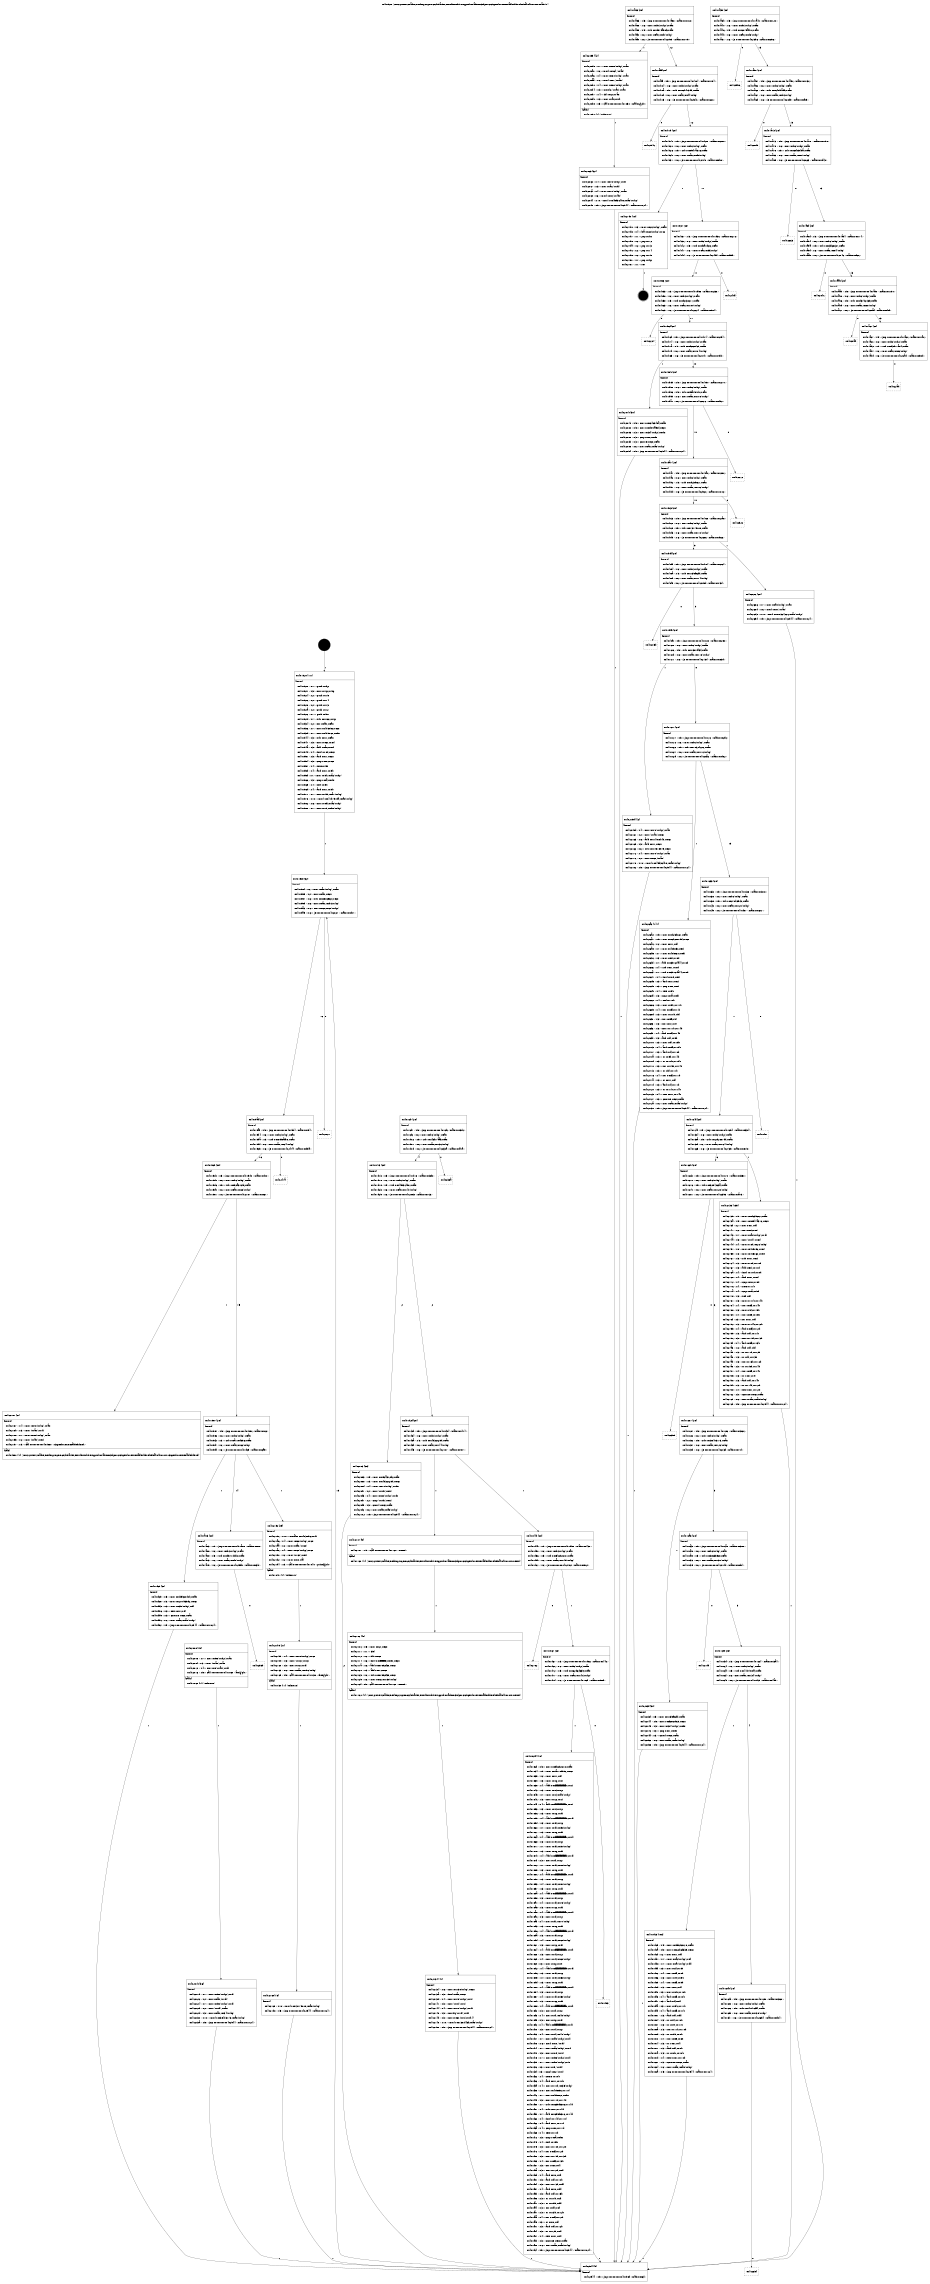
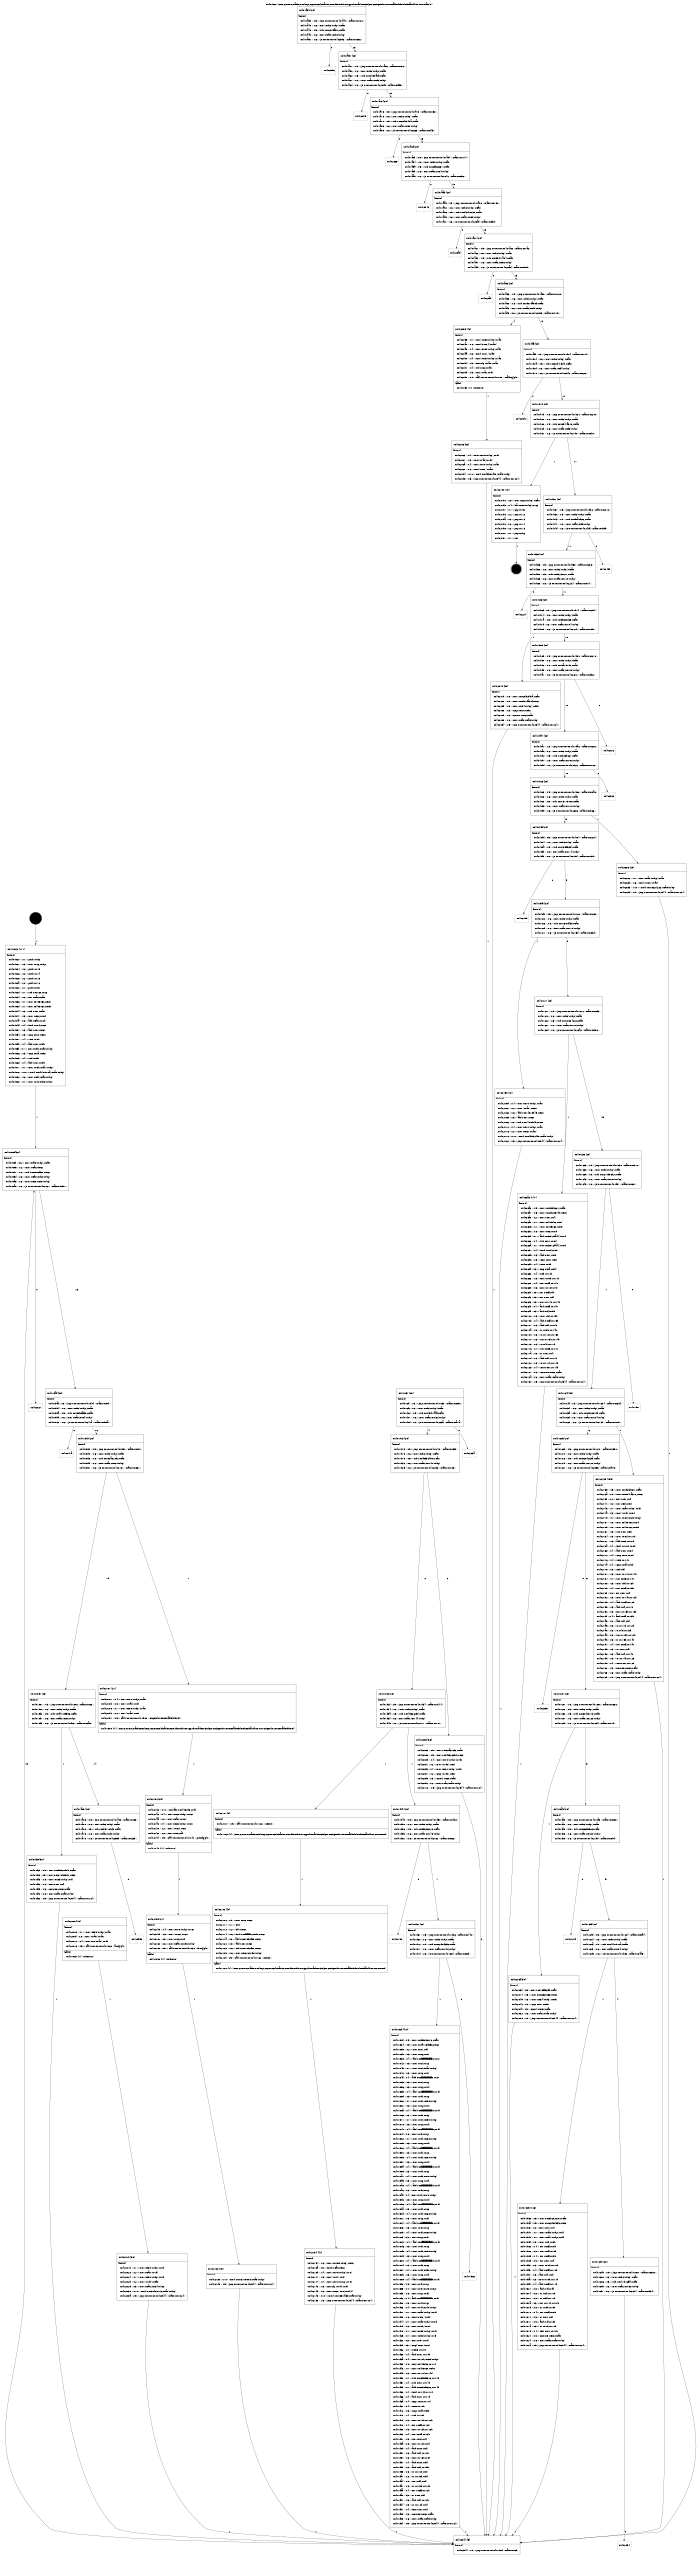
none -> (514, 275)
(265, 1487) -> (188, 1763)
